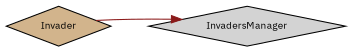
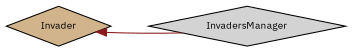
(134, 19) -> (144, 33)
